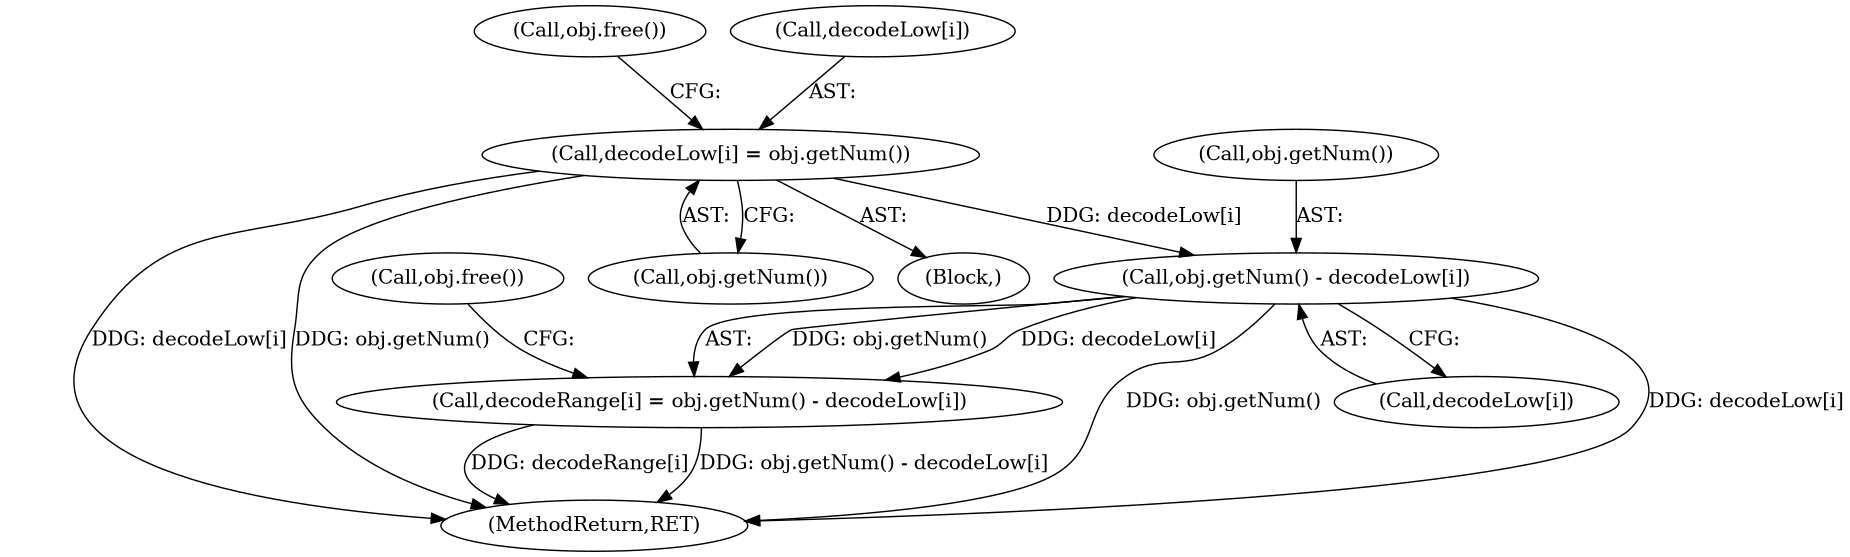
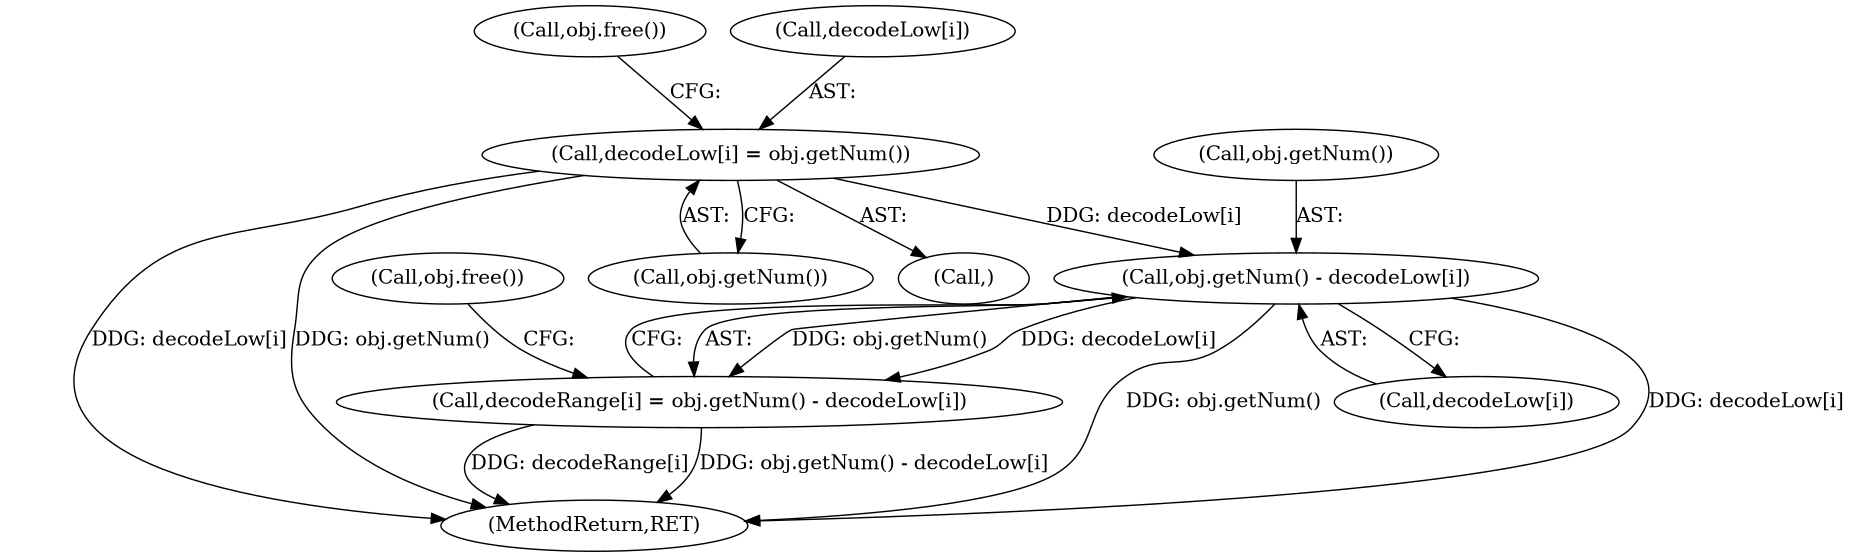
(964, 278) -> (964, 278)
none -> (746, 309)
